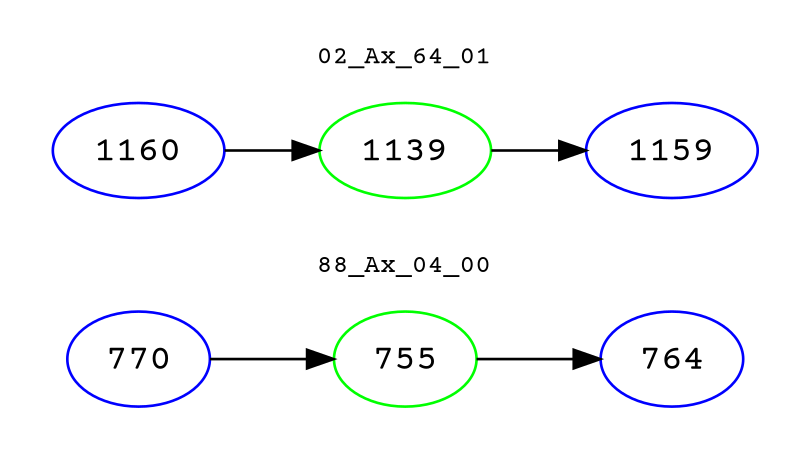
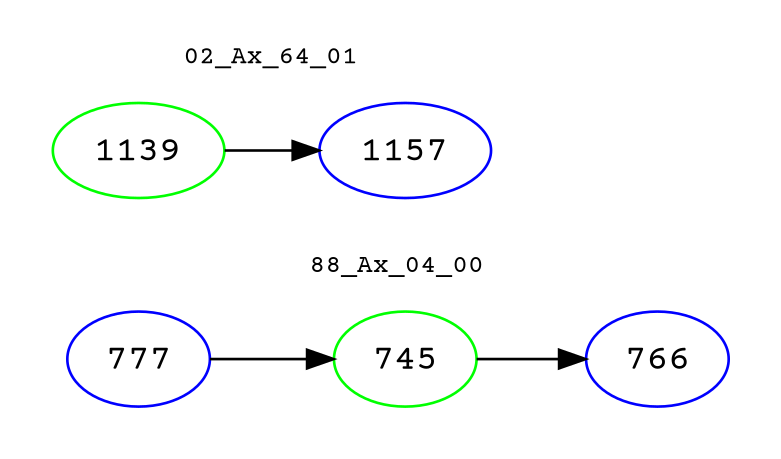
(139, 150) -> none
(672, 150) -> (405, 150)
(139, 359) -> (139, 359)
(405, 359) -> (405, 359)
(672, 359) -> (657, 359)
